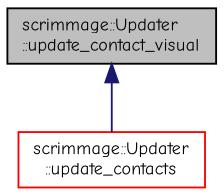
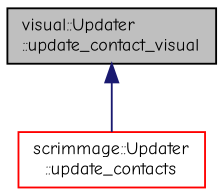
(112, 36) -> (112, 36)
